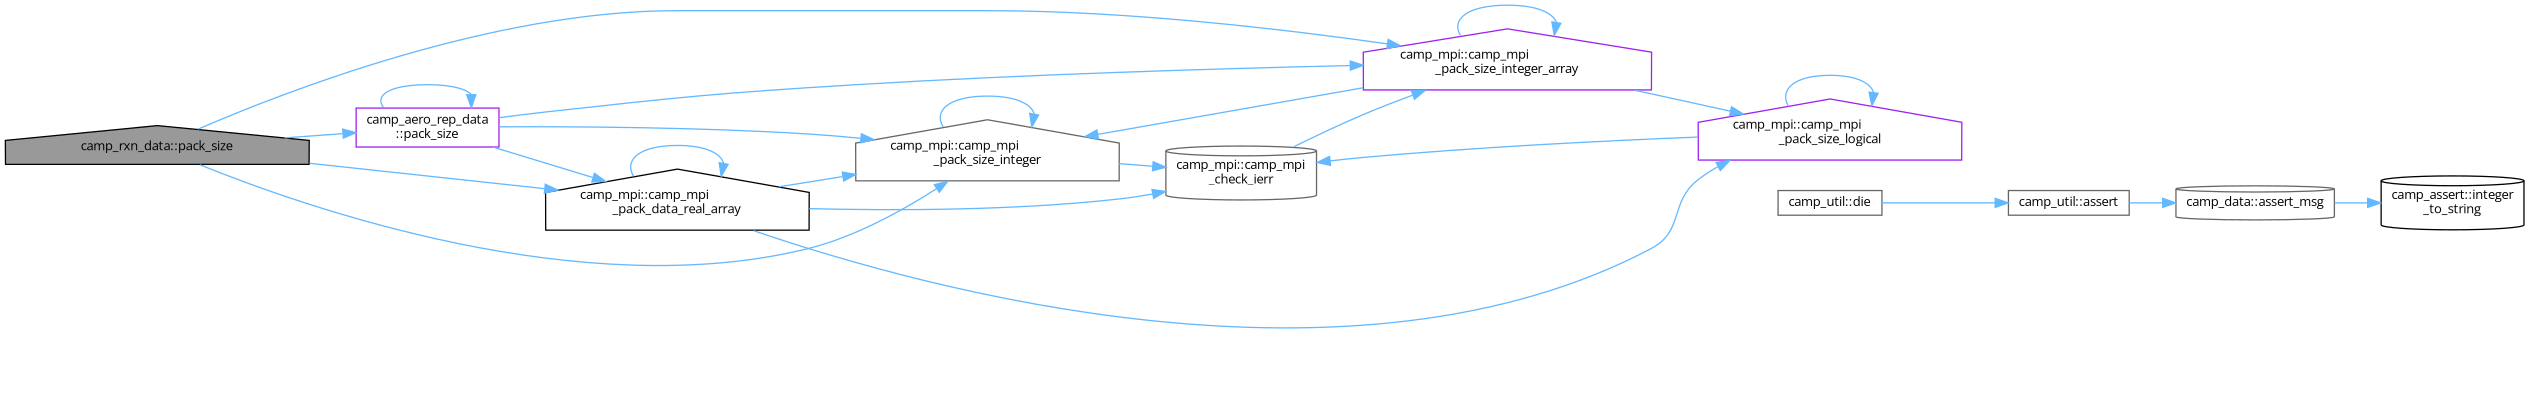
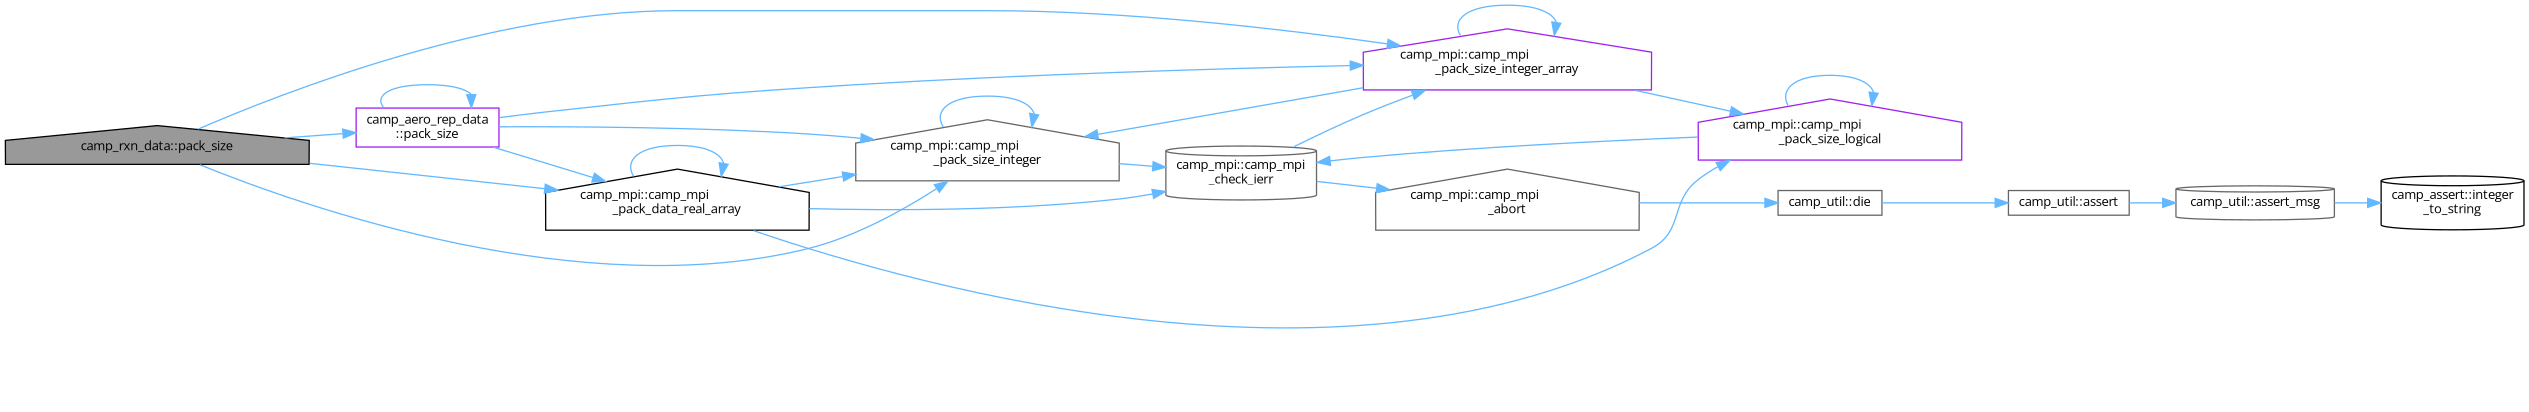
none -> (1507, 203)
(2255, 203) -> (2255, 203)
